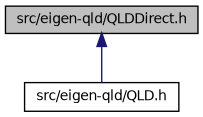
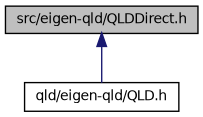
(102, 97) -> (102, 97)
